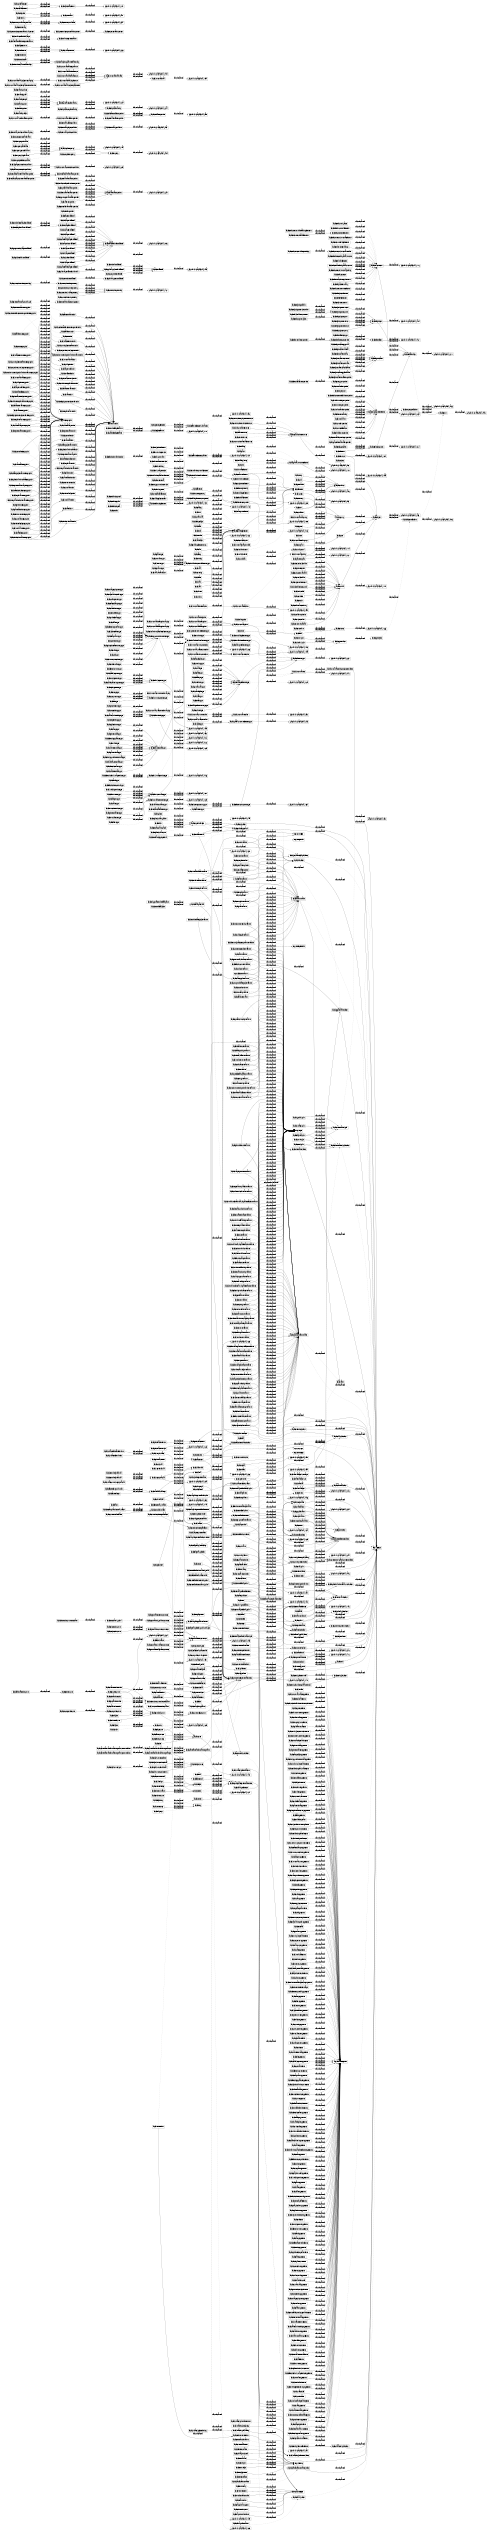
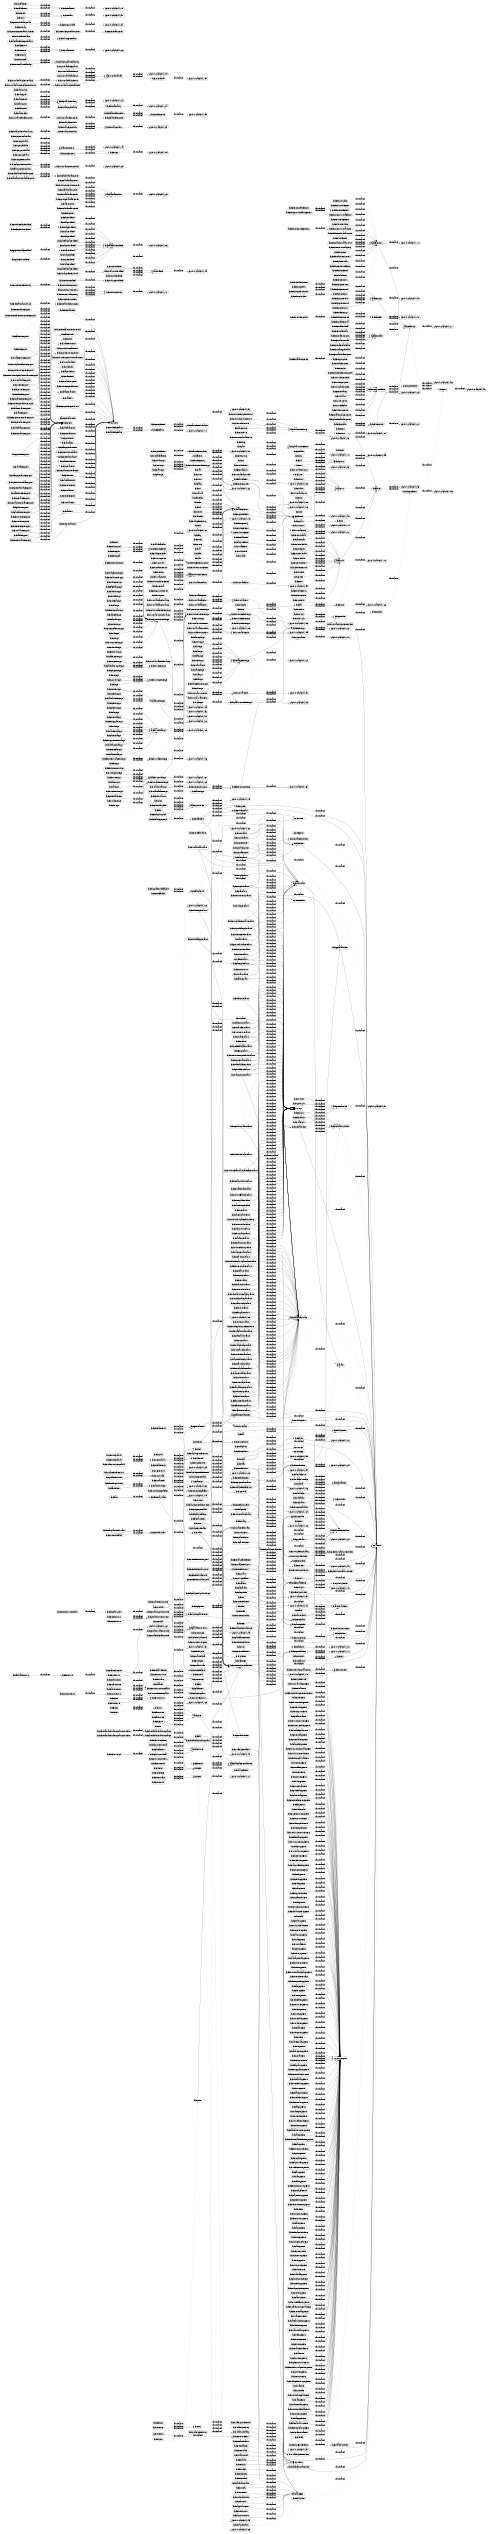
(21, 524) -> (21, 526)
none -> (299, 2303)
